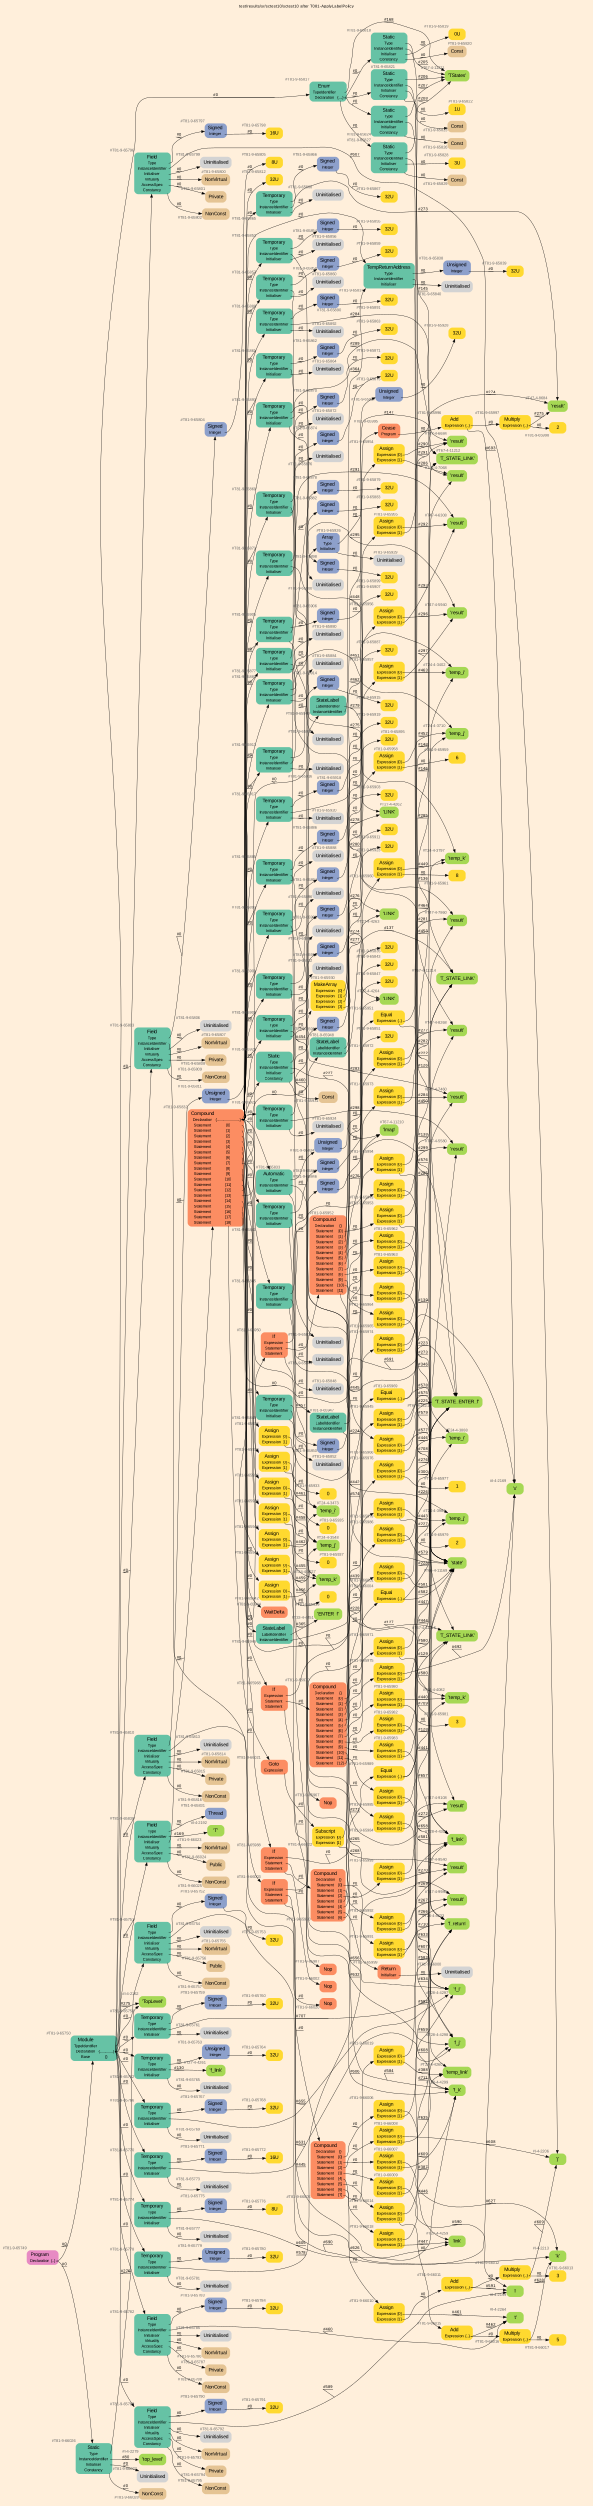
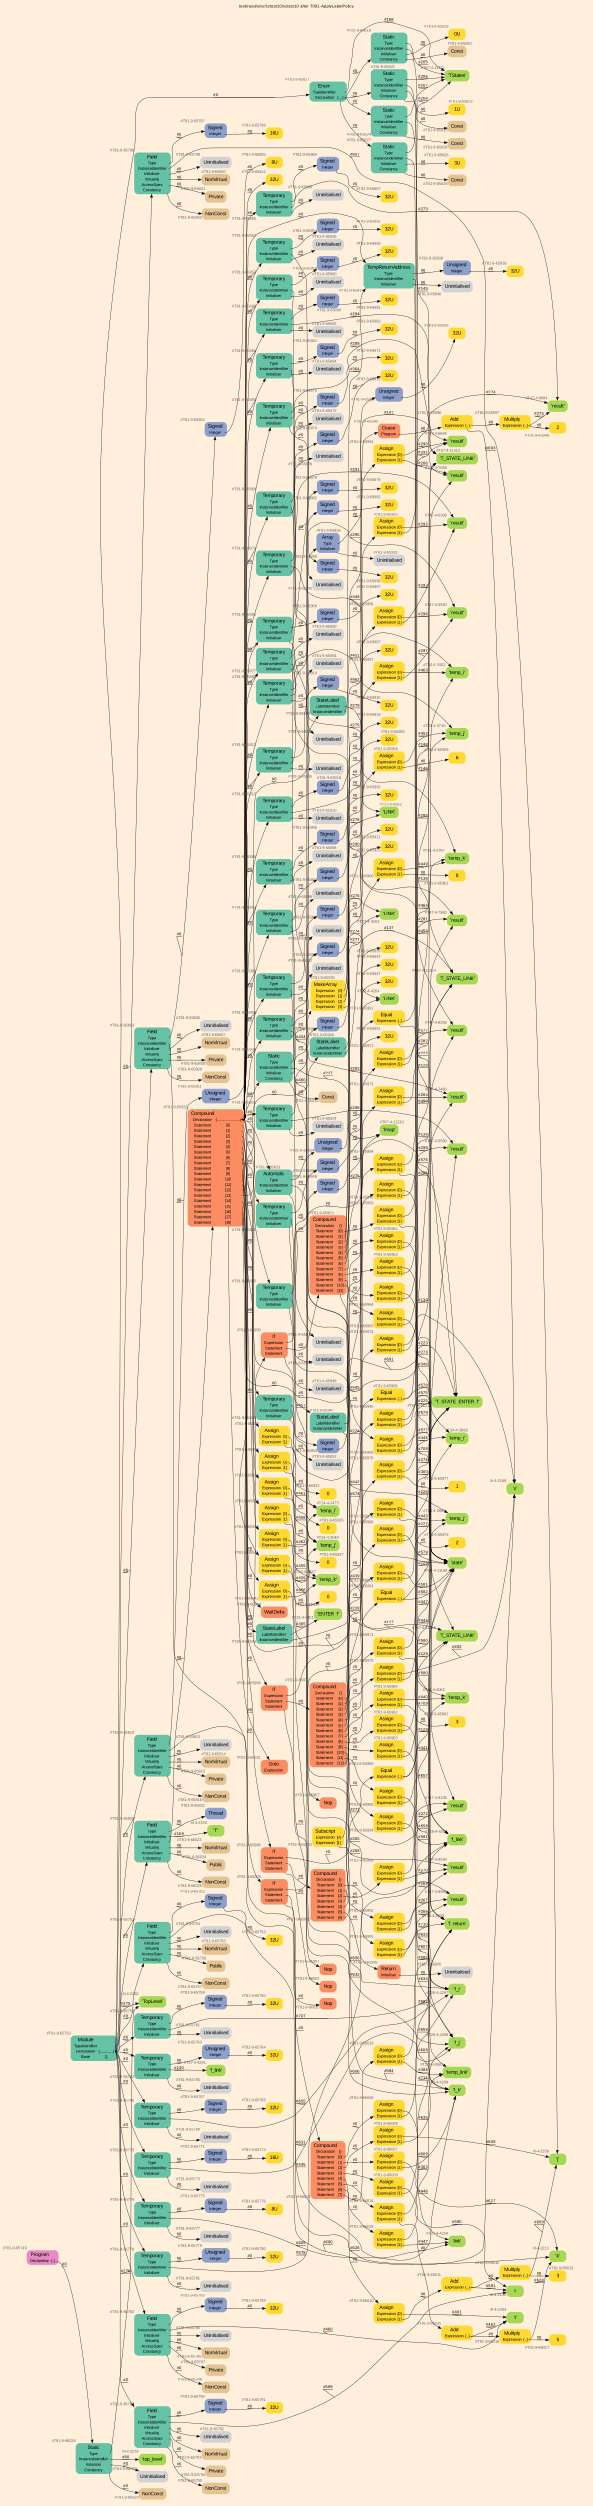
(292, 1800) -> none
(83, 2165) -> none
